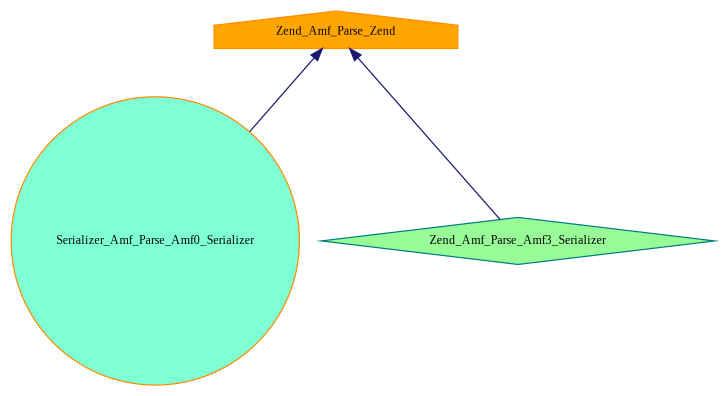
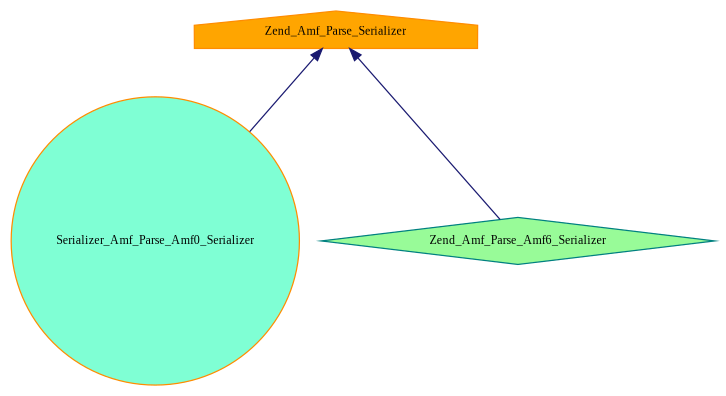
(336, 32) -> (336, 32)
(518, 241) -> (518, 241)
